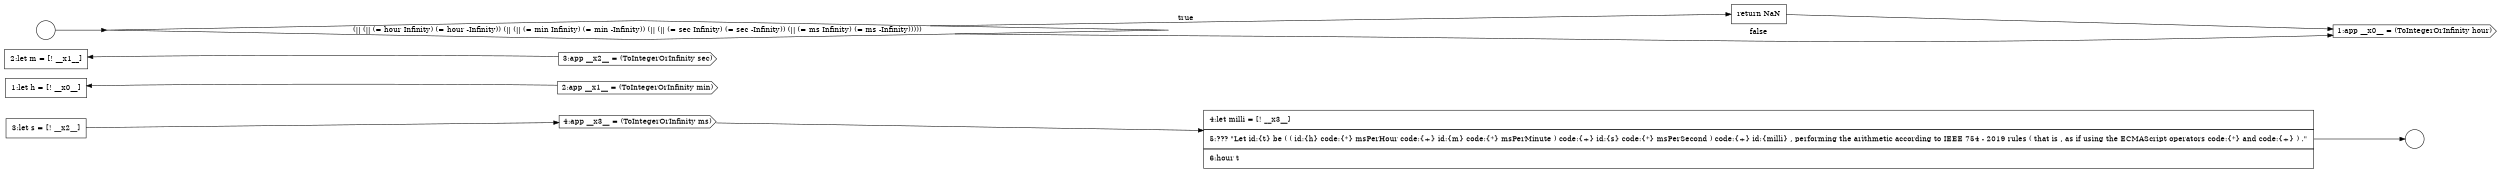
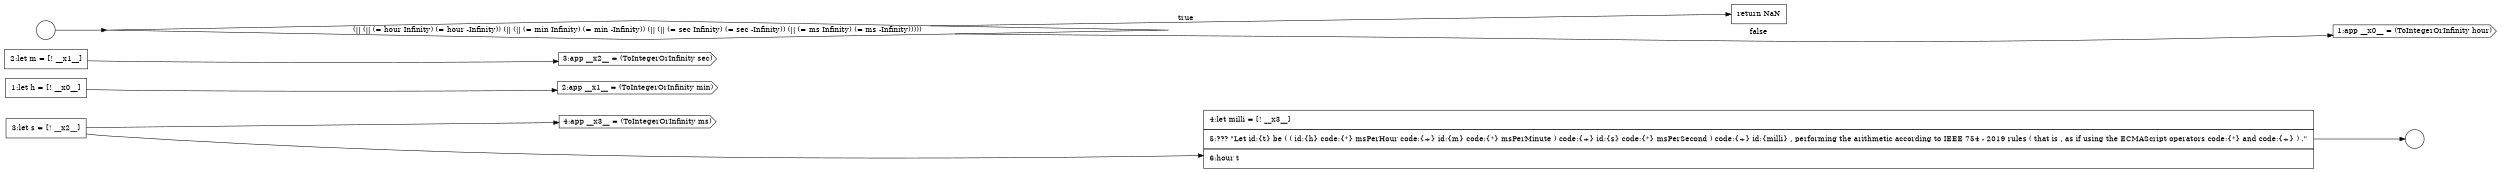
(2057, 22) -> none
(326, 55) -> (320, 62)
(325, 84) -> (319, 91)
(957, 127) -> (642, 156)
